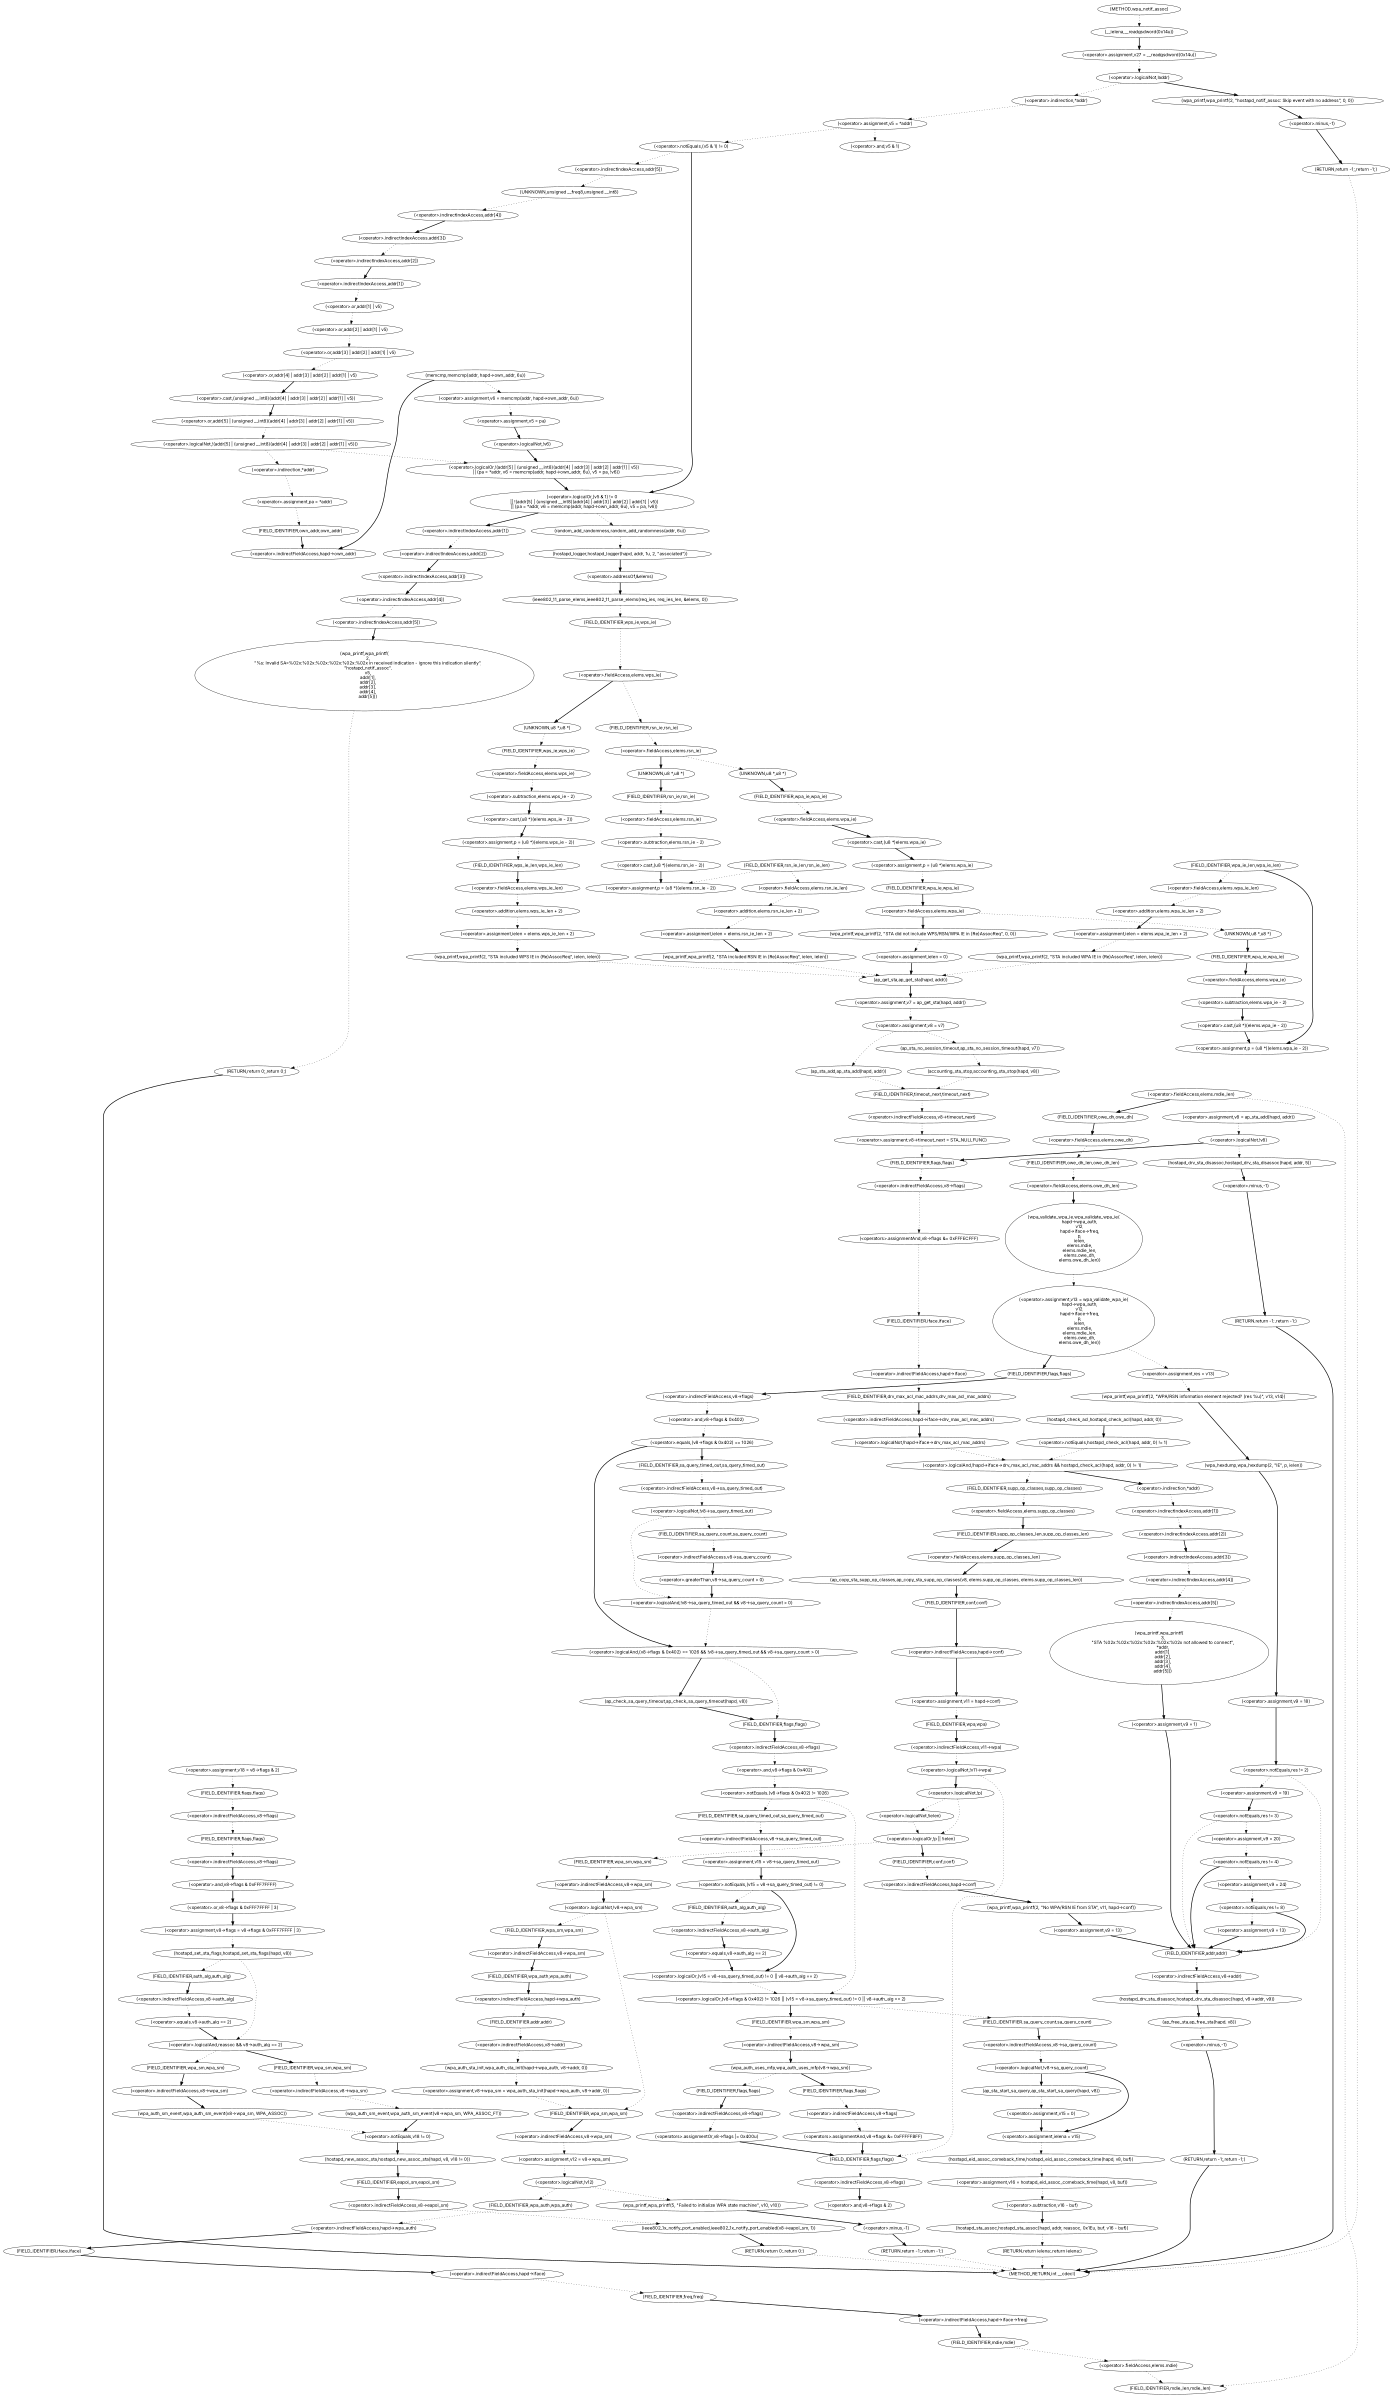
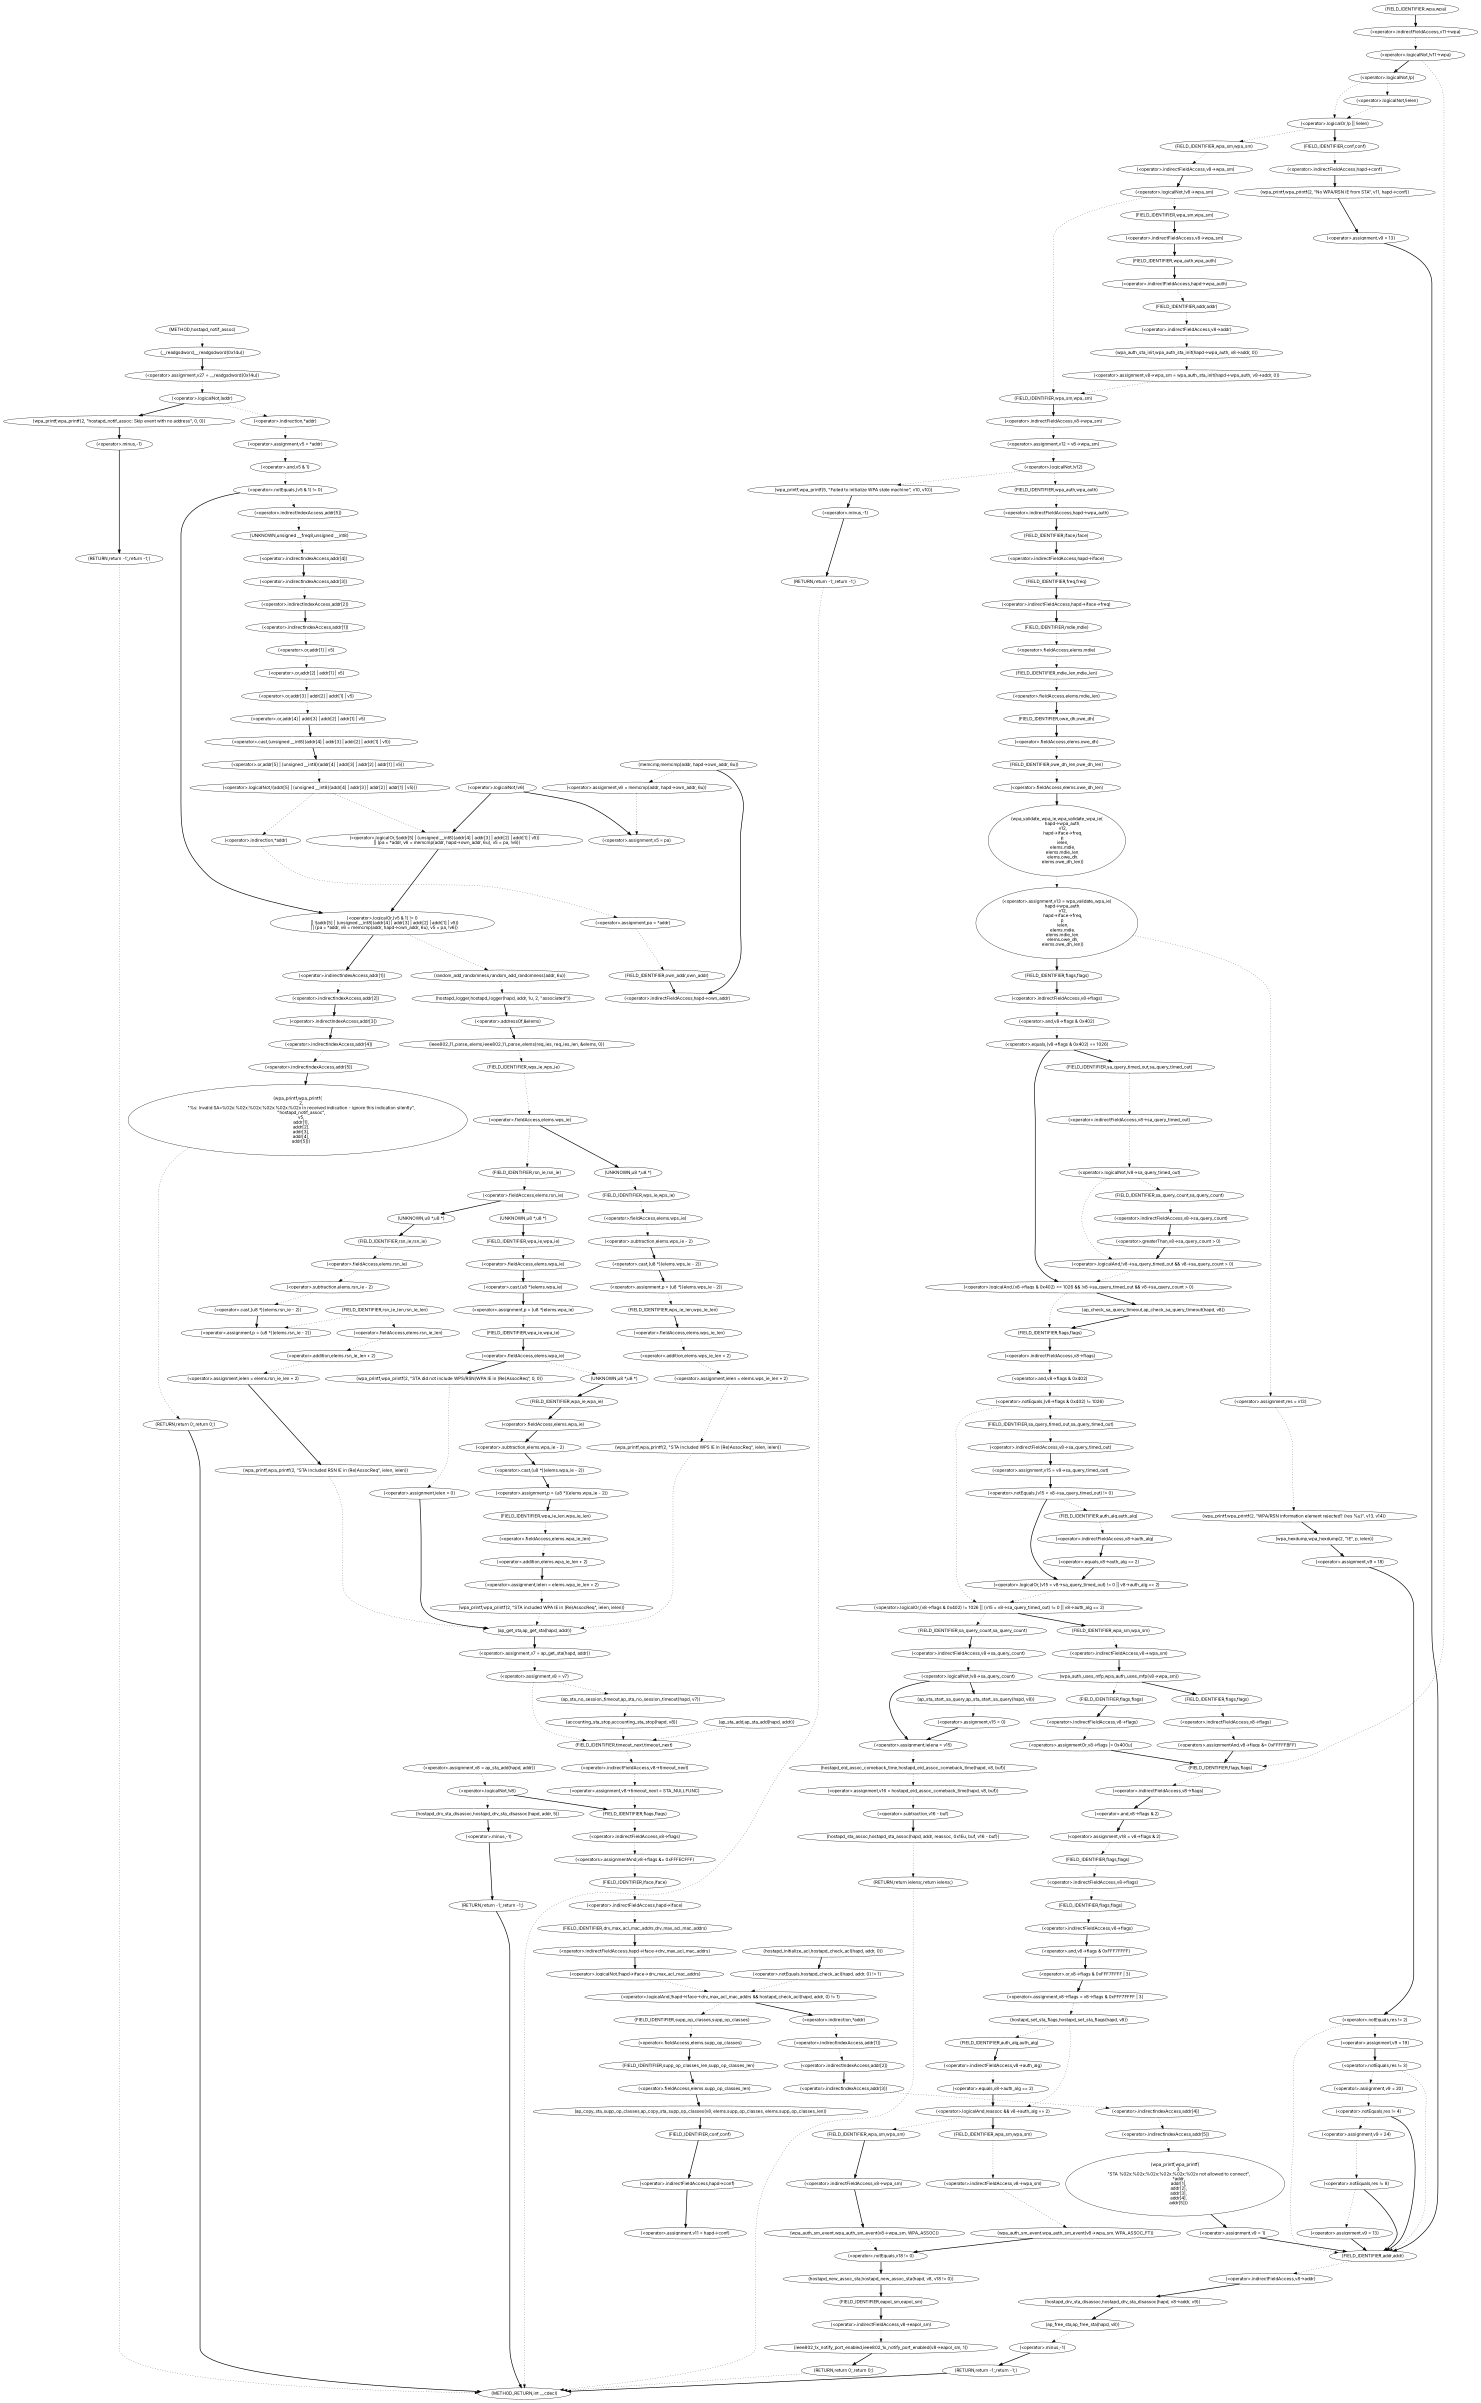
(1139, 9) -> (202, 330)
(1139, 32) -> (202, 353)
(785, 135) -> (285, 477)
(516, 431) -> (580, 803)
(1313, 948) -> (549, 1503)
(872, 1044) -> (541, 1726)
(1104, 1420) -> (823, 1951)
(956, 1712) -> none
(1345, 1755) -> (1057, 683)
none -> (1121, 1824)
